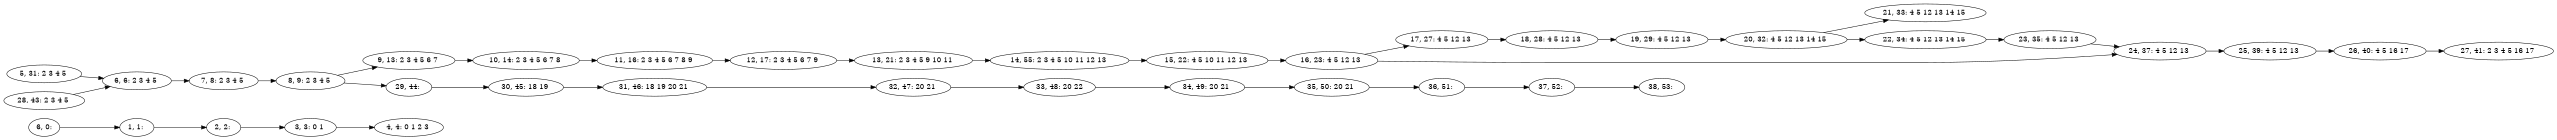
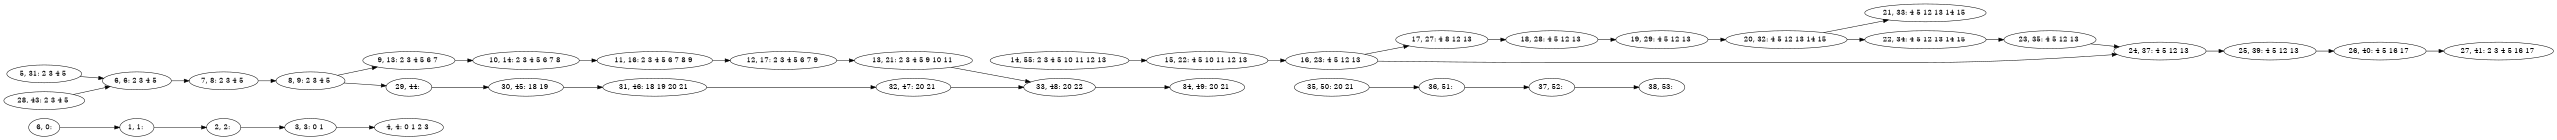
(1442, 40) -> (1442, 40)
(979, 60) -> (988, 74)
(1267, 87) -> none
